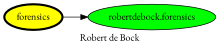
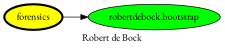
(152, 17) -> (154, 17)
